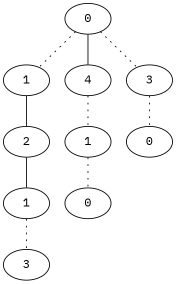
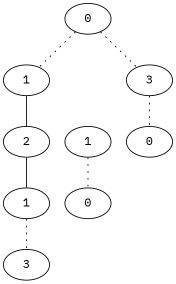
(88, 80) -> none
